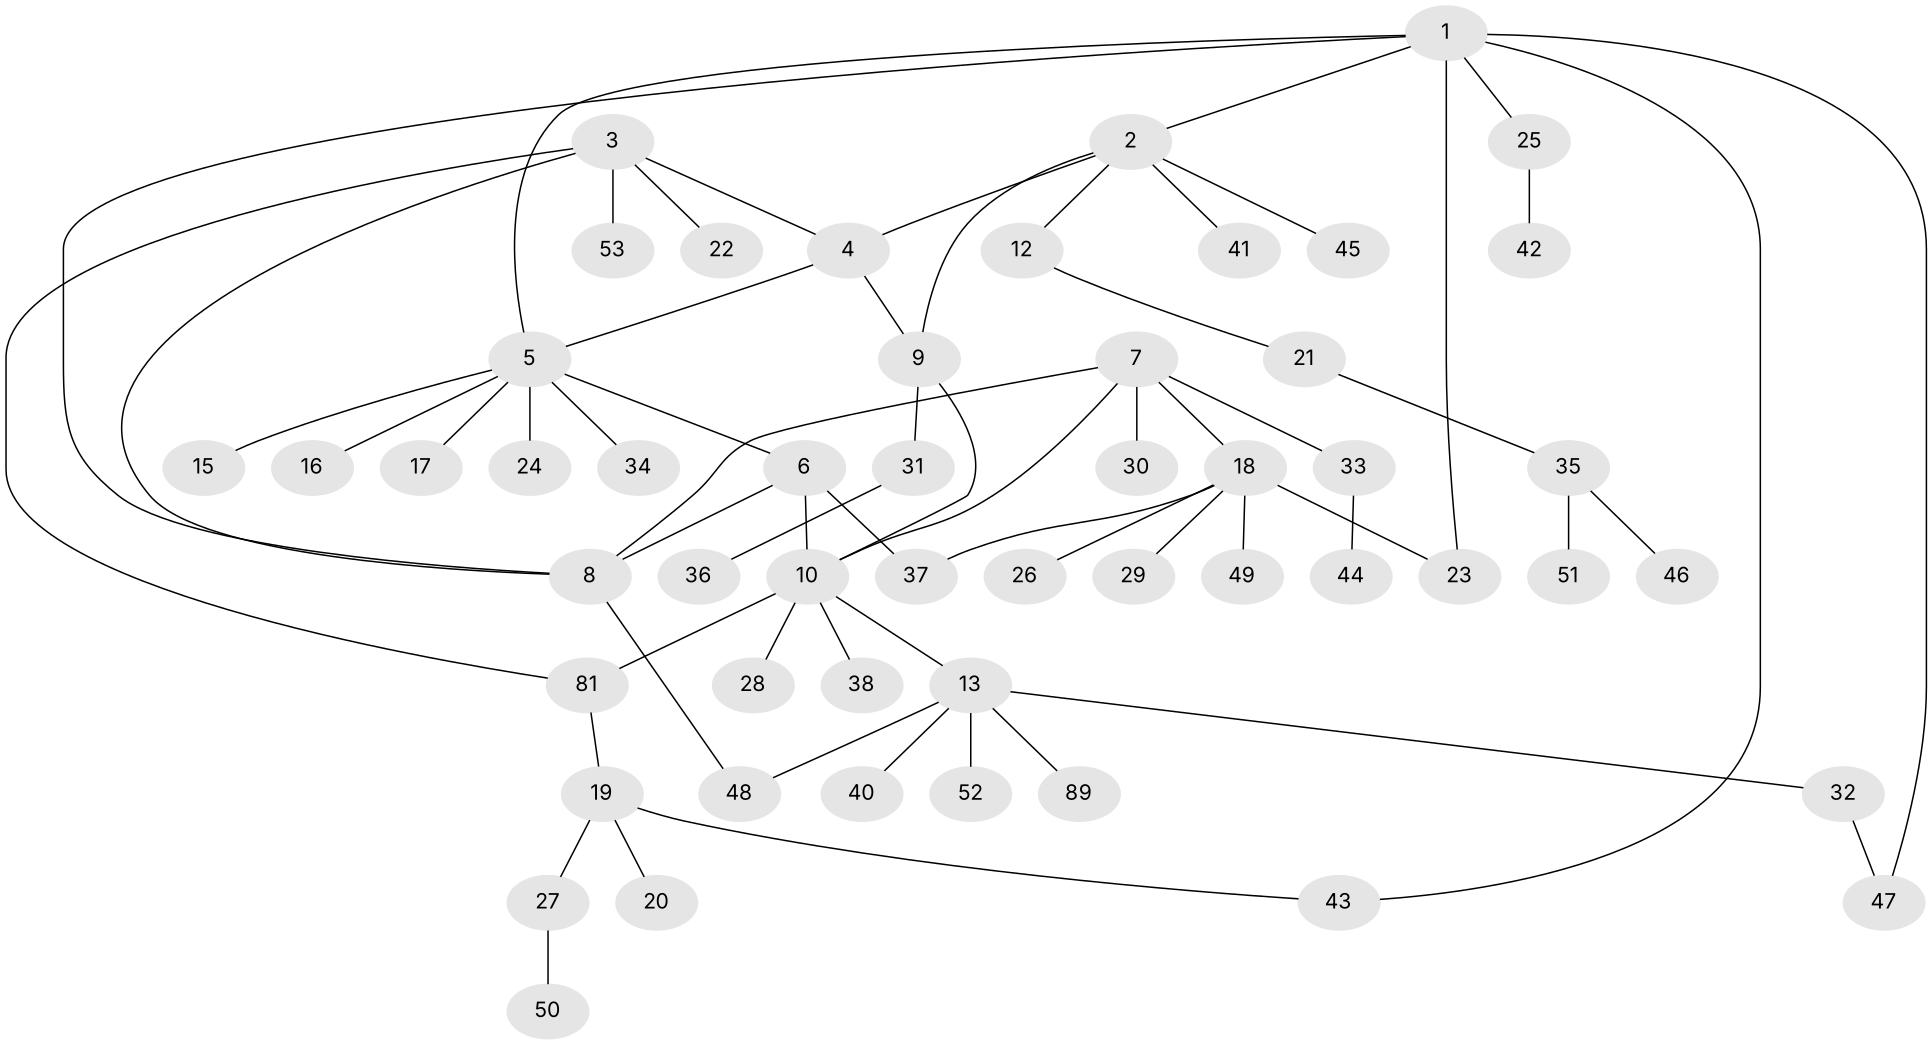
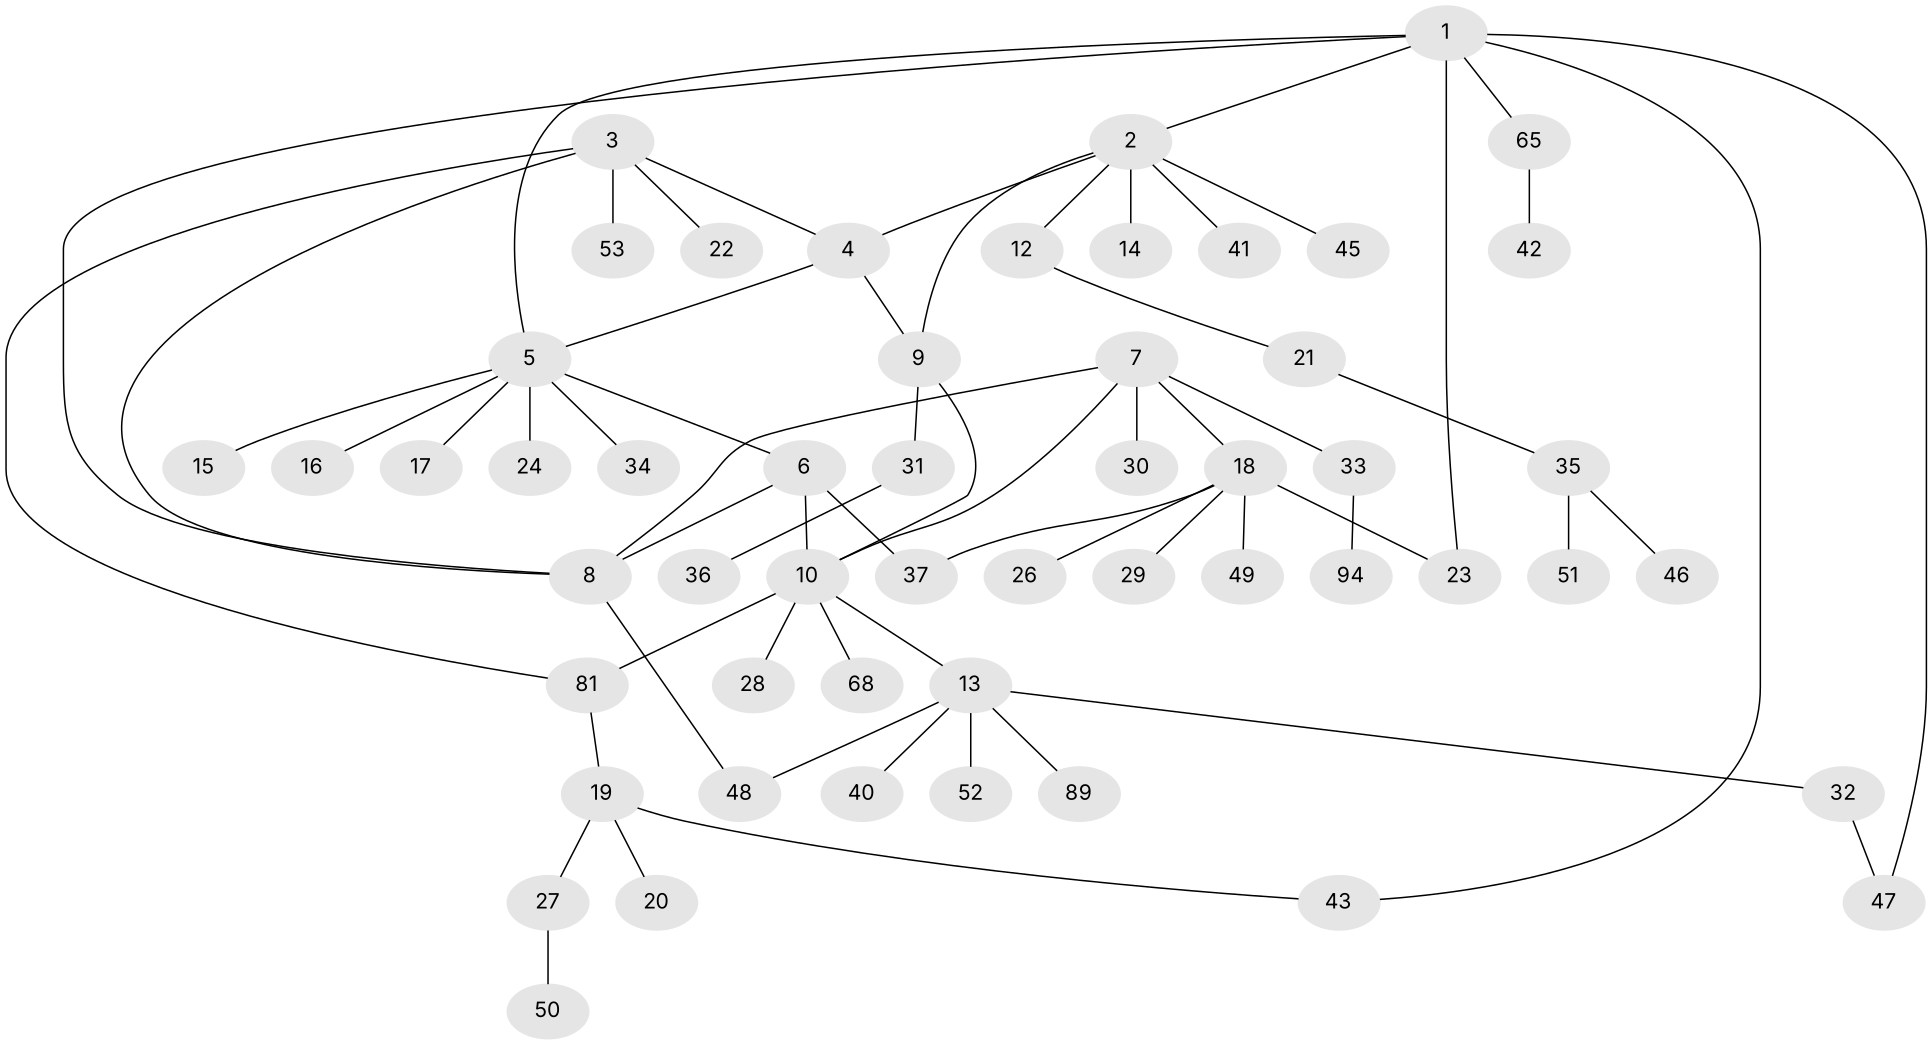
(1529, 142) -> (1529, 142)
none -> (1131, 251)
(1351, 577) -> (1351, 577)
(862, 685) -> (862, 685)
